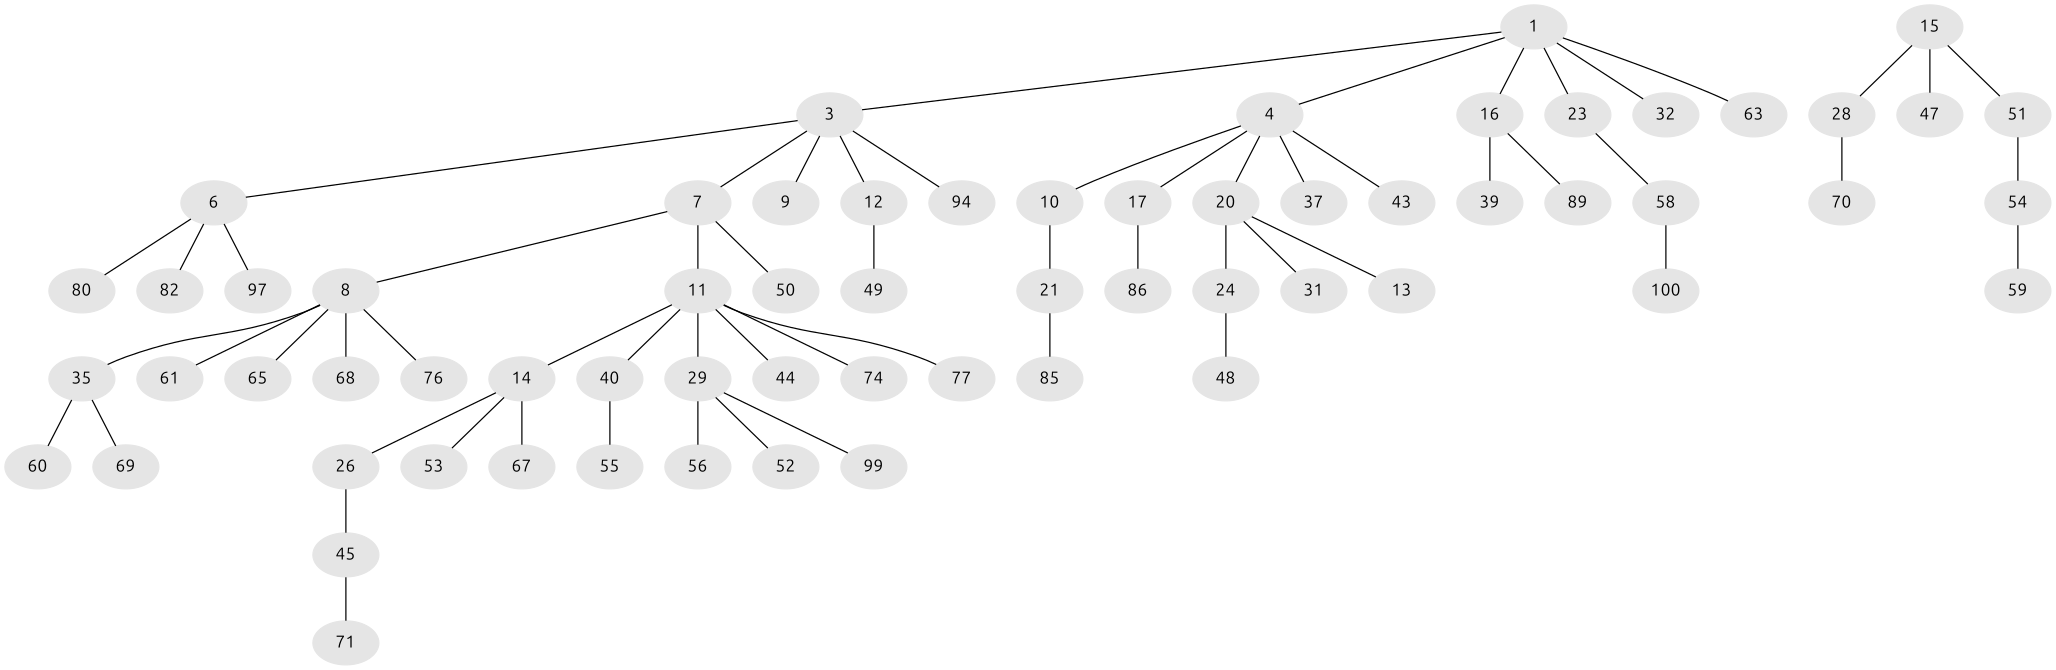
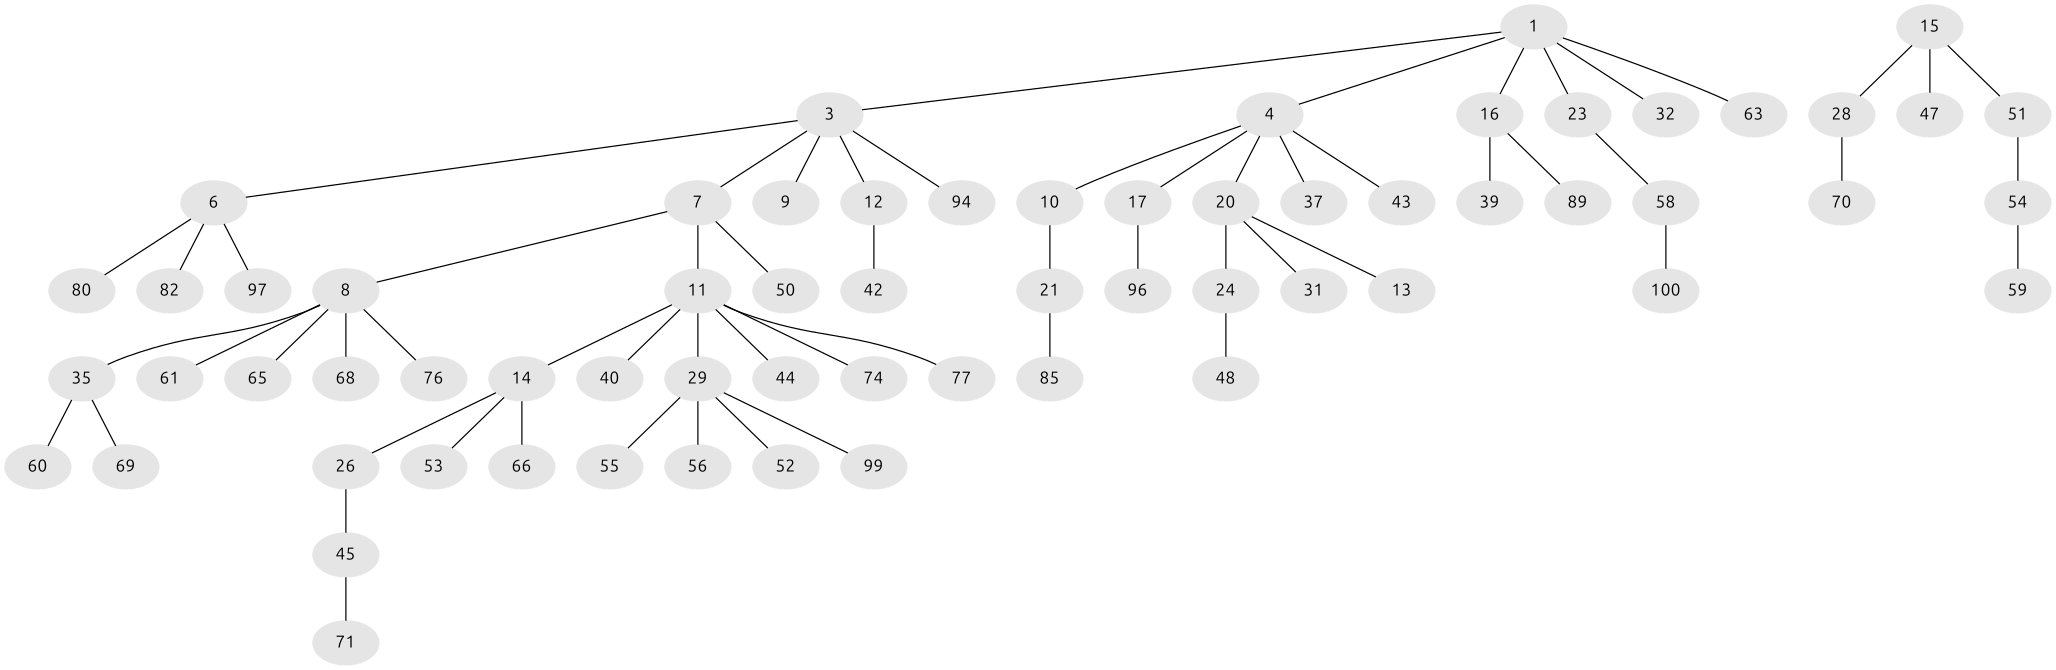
(874, 291) -> (874, 291)
(1138, 291) -> (1138, 291)
(610, 423) -> (654, 423)
(522, 467) -> (522, 467)
